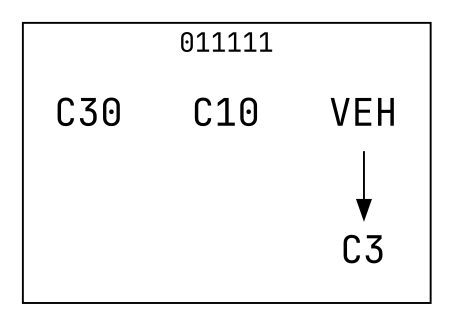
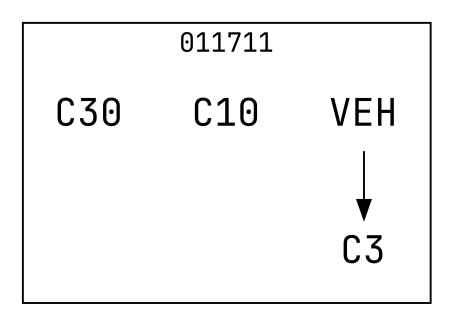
(227, 45) -> (227, 45)
